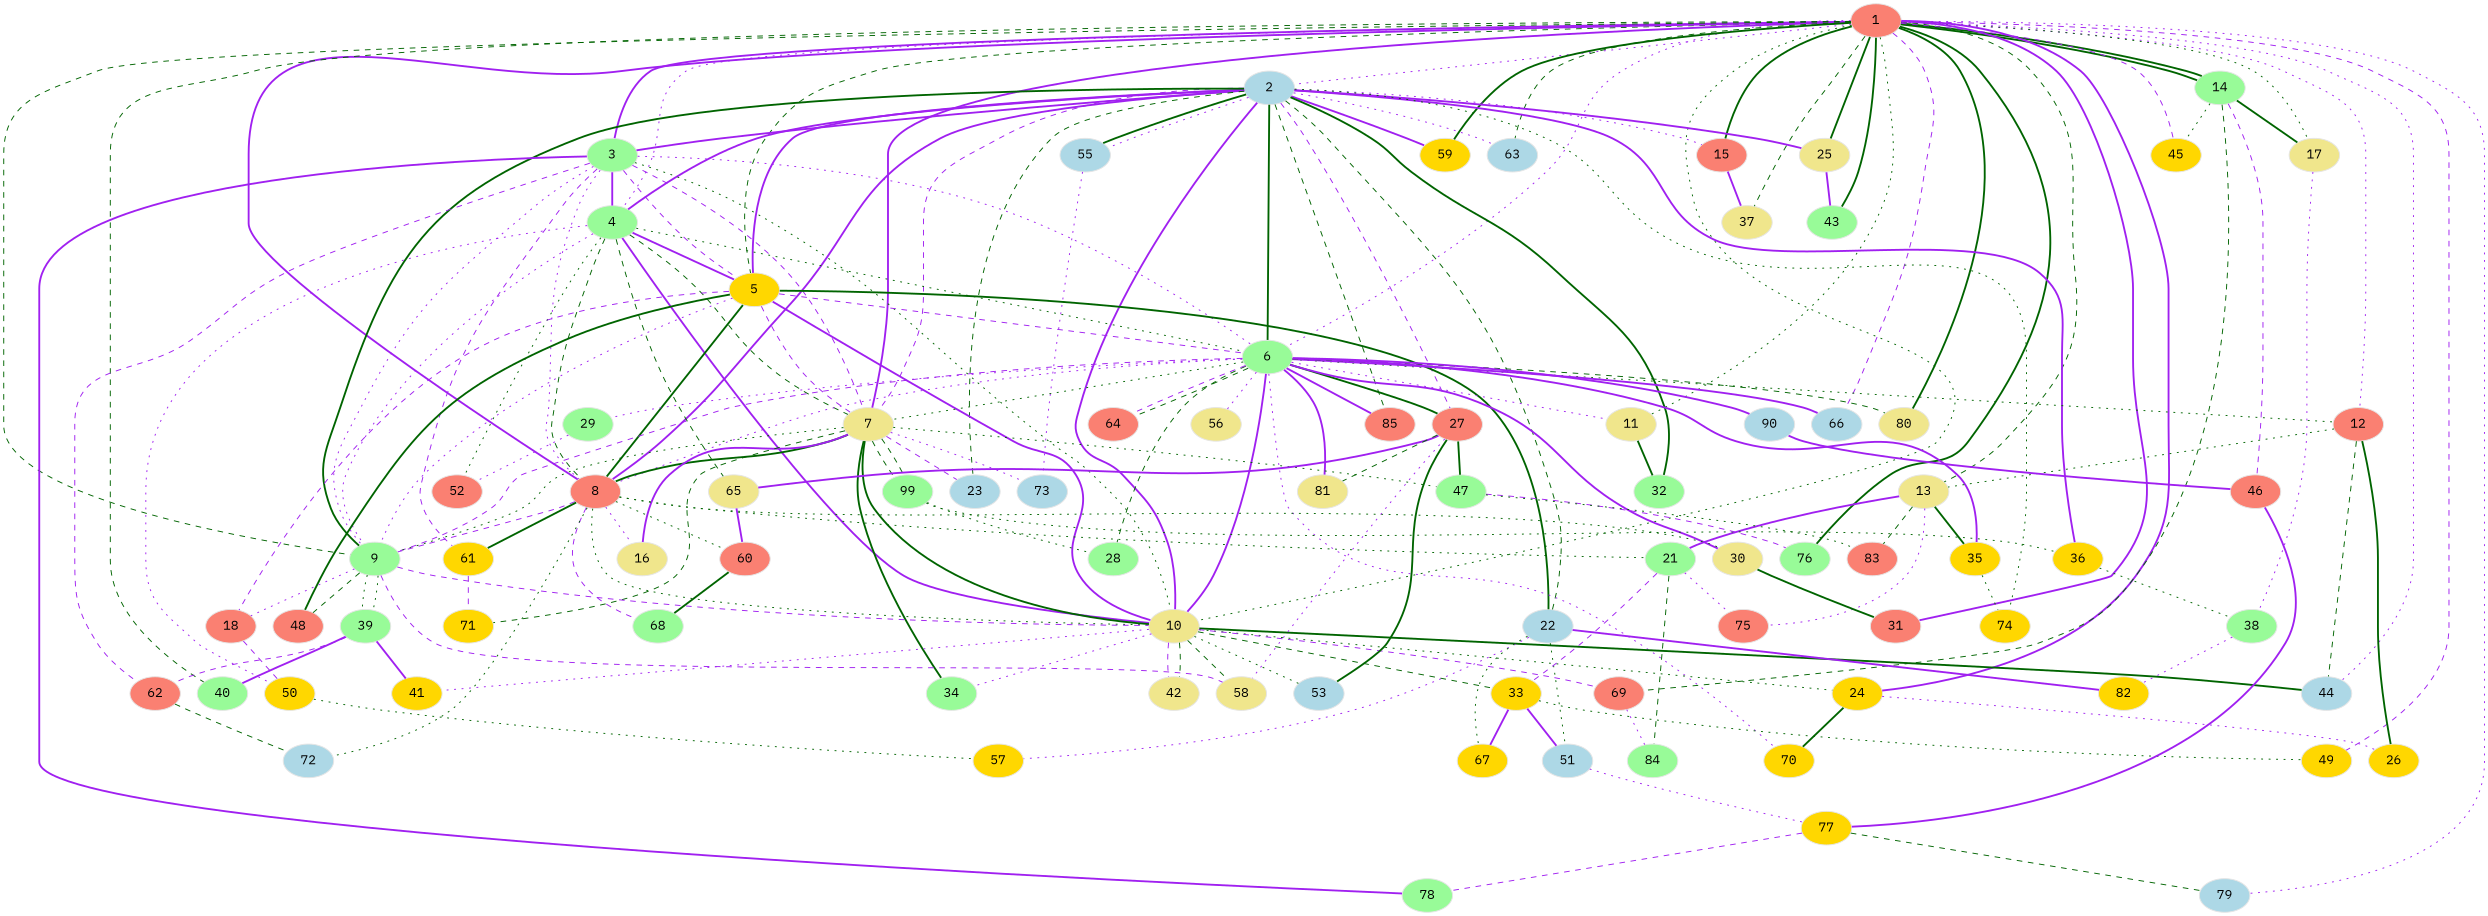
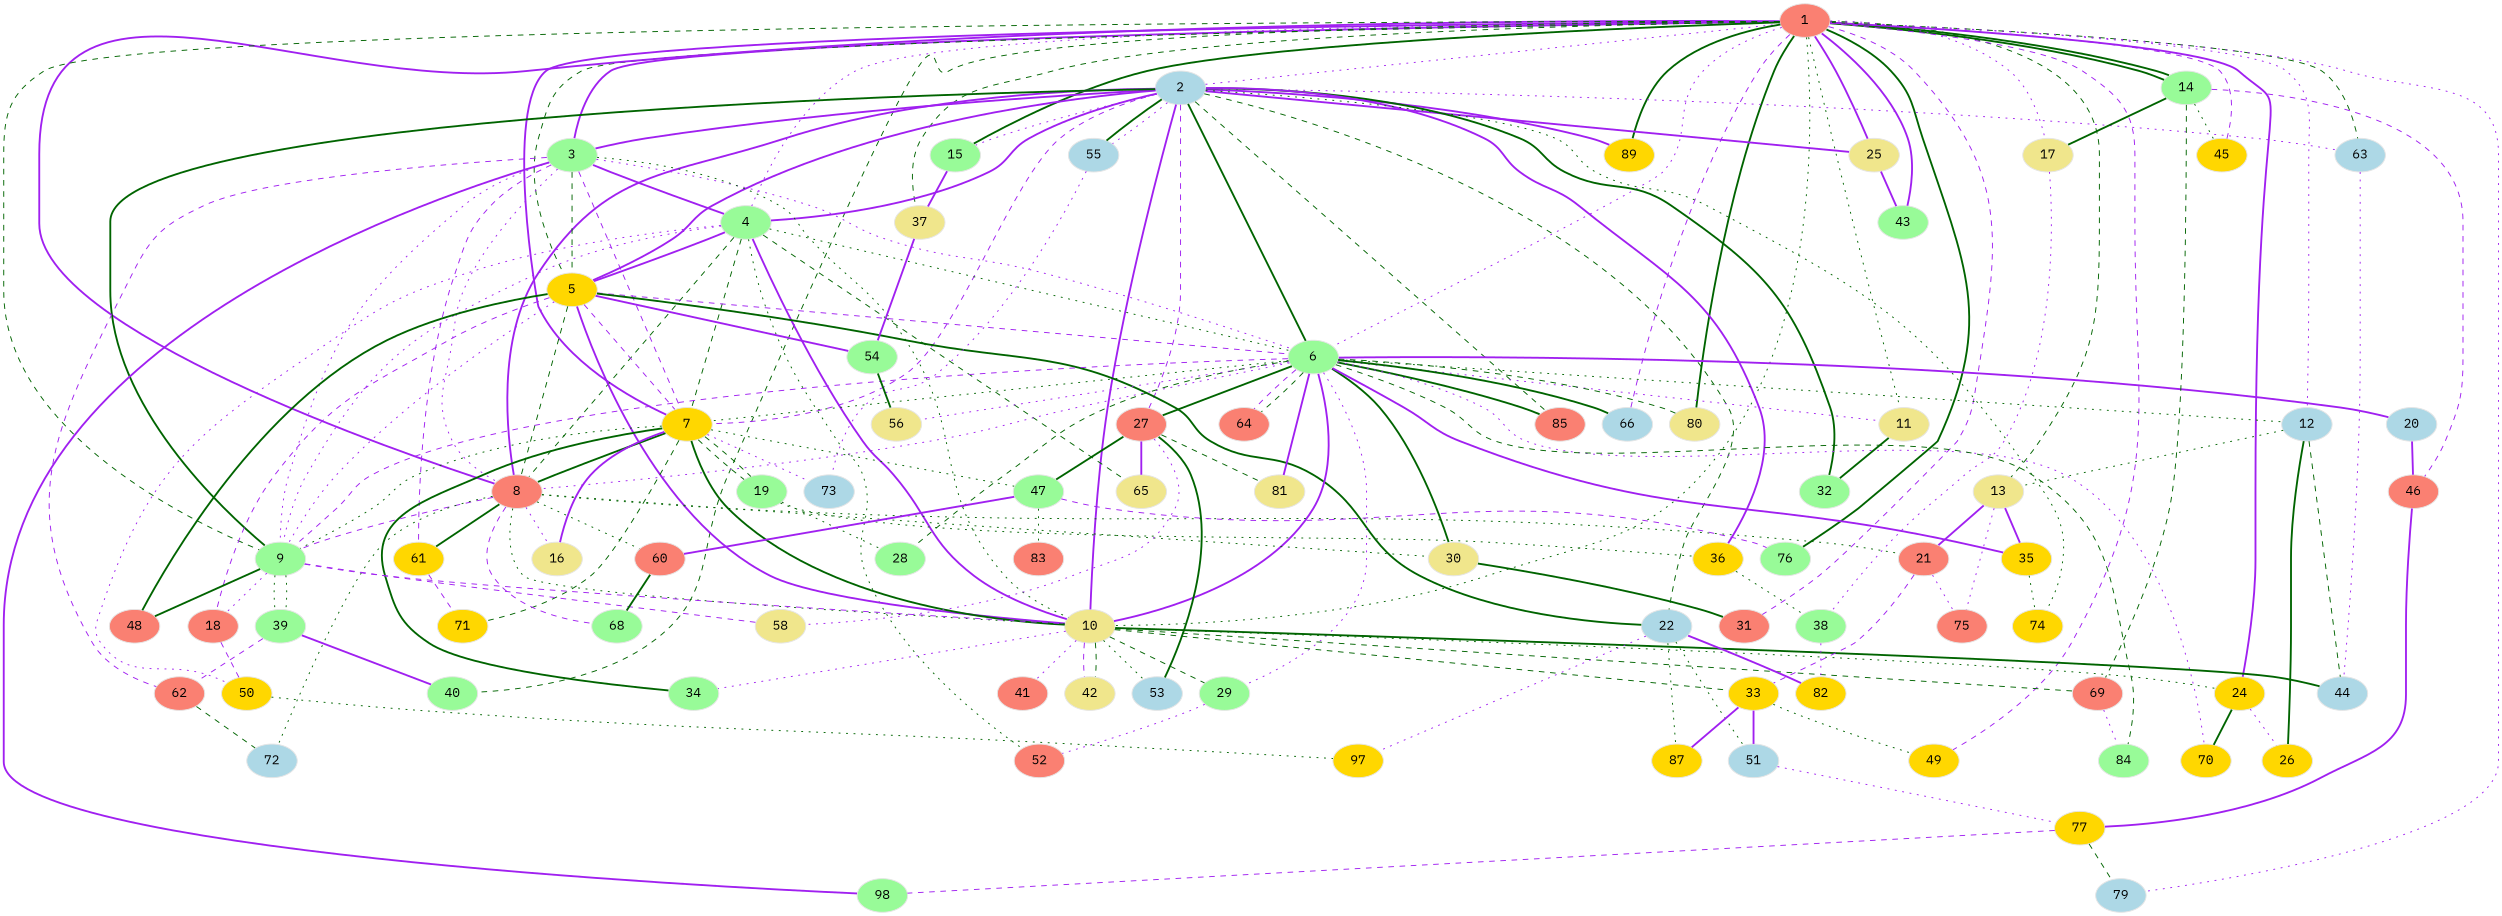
(2232, 62) -> (1967, 46)
(1850, 88) -> (1844, 86)
(1869, 124) -> (1890, 103)
(2413, 149) -> (2359, 425)
(1445, 155) -> (1629, 155)
(1722, 155) -> (955, 155)
(675, 229) -> (572, 222)
(2133, 336) -> (1985, 329)
none -> (872, 357)
(1556, 376) -> (1509, 386)
(678, 386) -> (545, 391)
(1329, 391) -> (1455, 388)
(1519, 423) -> (1406, 444)
(868, 424) -> (687, 424)
(1769, 424) -> (2412, 424)
(2358, 424) -> (2307, 424)
(908, 492) -> (762, 492)
(975, 492) -> none
(739, 525) -> (849, 525)
(1898, 525) -> none
(1949, 525) -> (2012, 525)
(1670, 559) -> (1924, 559)
(336, 593) -> (208, 593)
(1428, 657) -> (1570, 658)
(391, 660) -> none
(1208, 660) -> (1157, 660)
(1660, 681) -> (1827, 446)
(417, 694) -> (1023, 694)
(998, 761) -> (1358, 761)
(1482, 761) -> (1677, 761)
(1427, 895) -> (882, 895)
